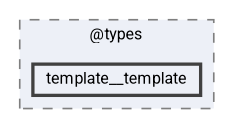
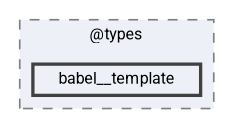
(117, 80) -> (117, 80)
